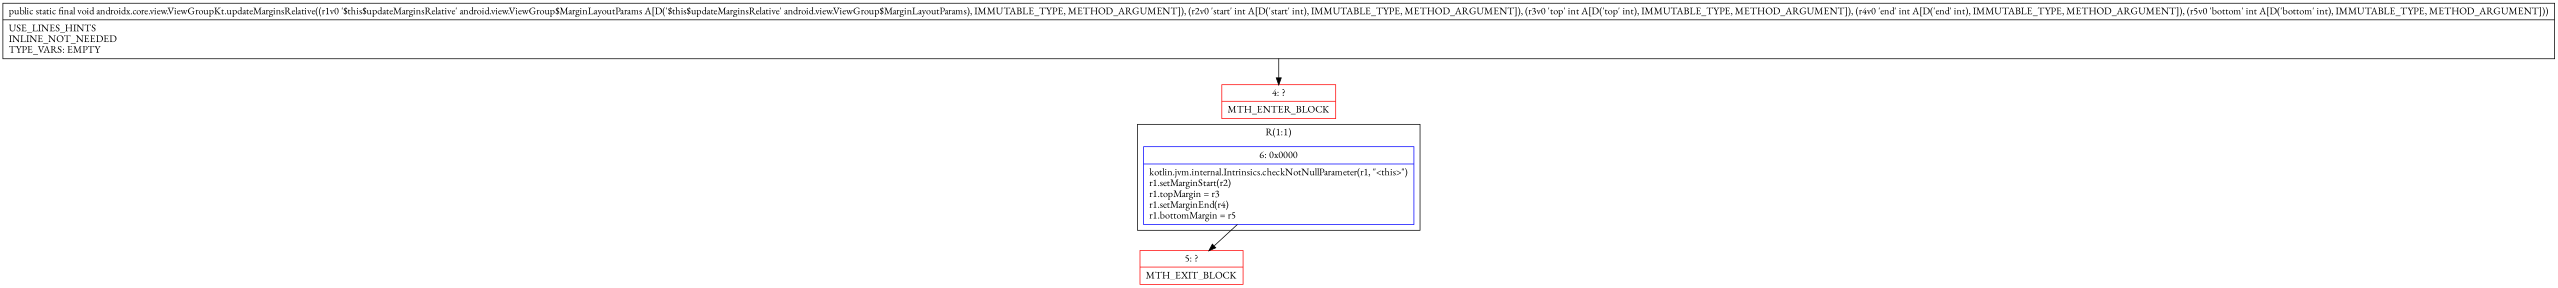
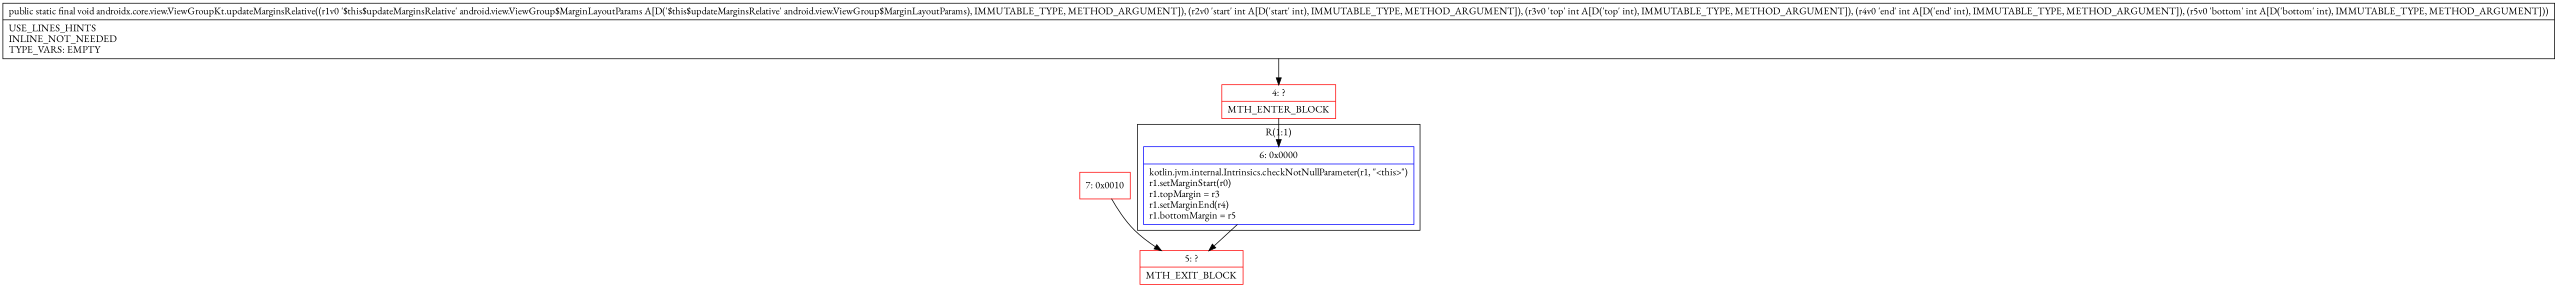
none -> (1279, 129)
(1190, 183) -> (1190, 183)
none -> (1105, 186)
